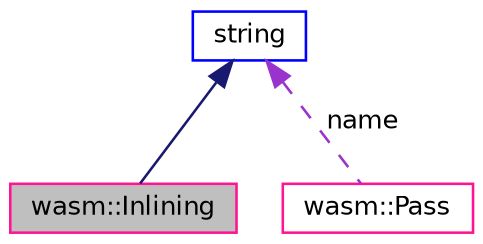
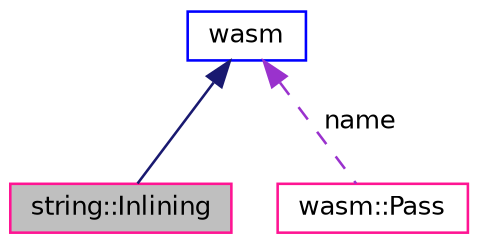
(249, 36) -> (247, 36)
(123, 208) -> (121, 208)
